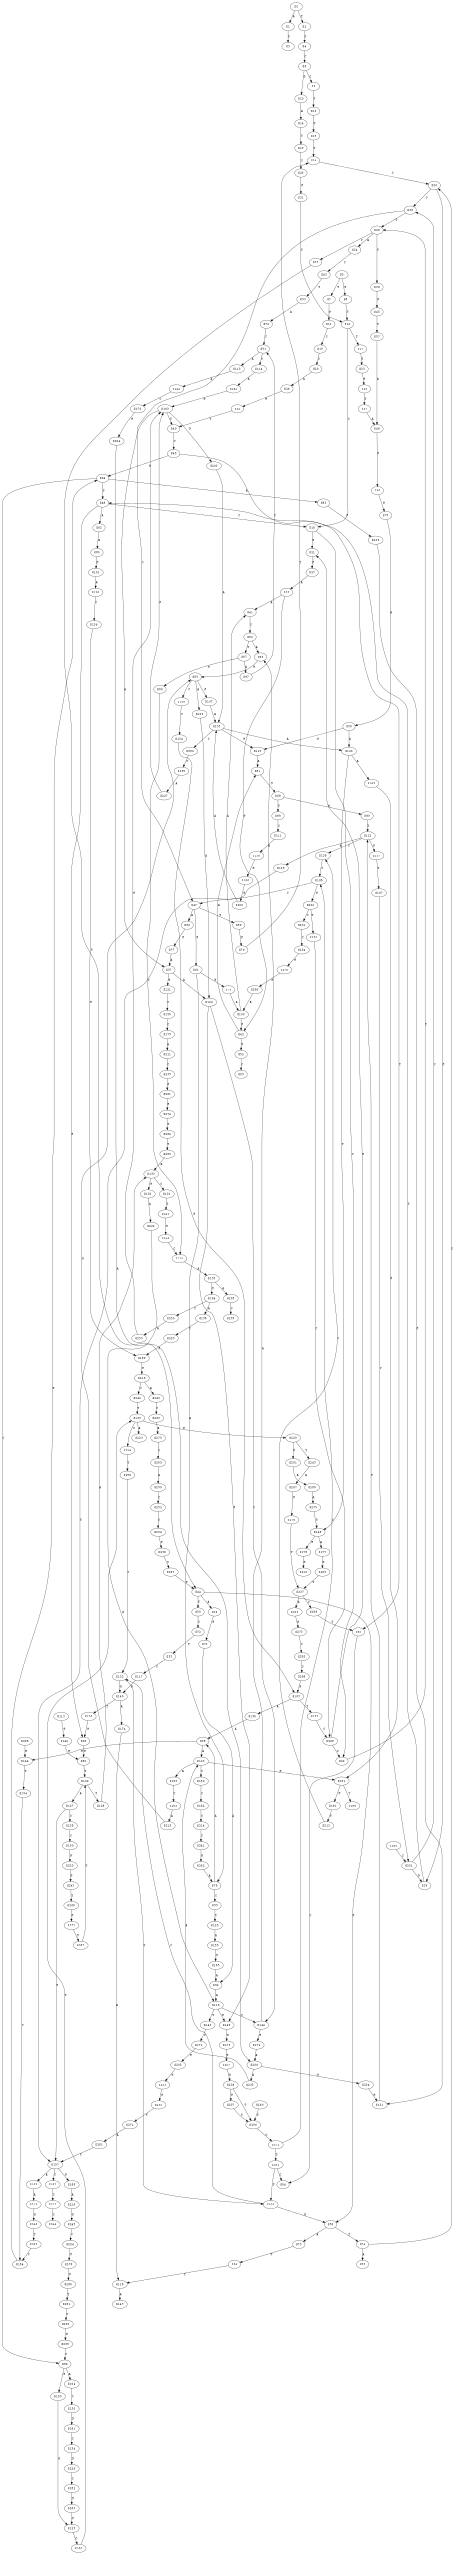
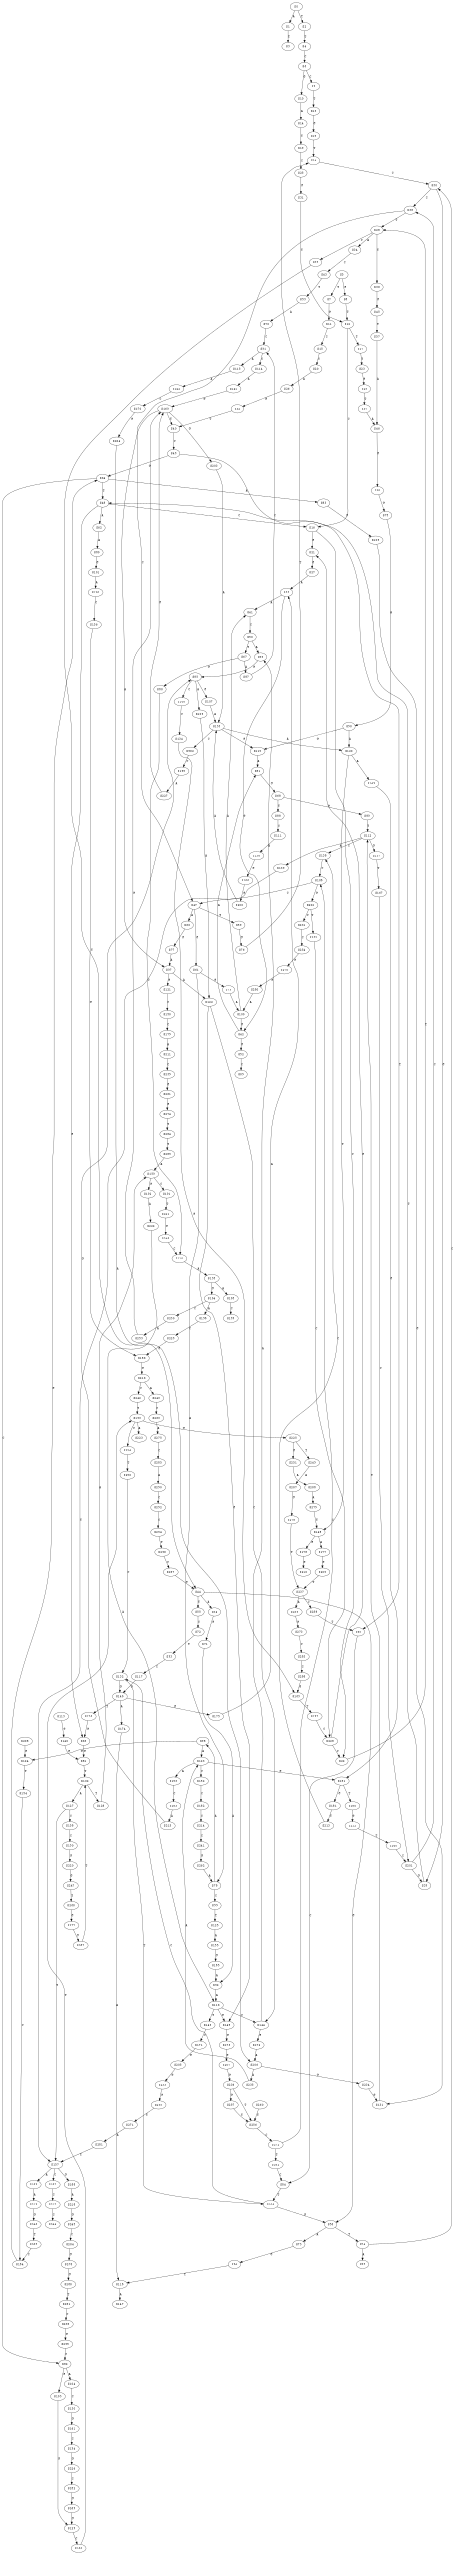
none -> (216, 1716)
(252, 1716) -> none
none -> (352, 1826)
(272, 2183) -> (277, 2194)
